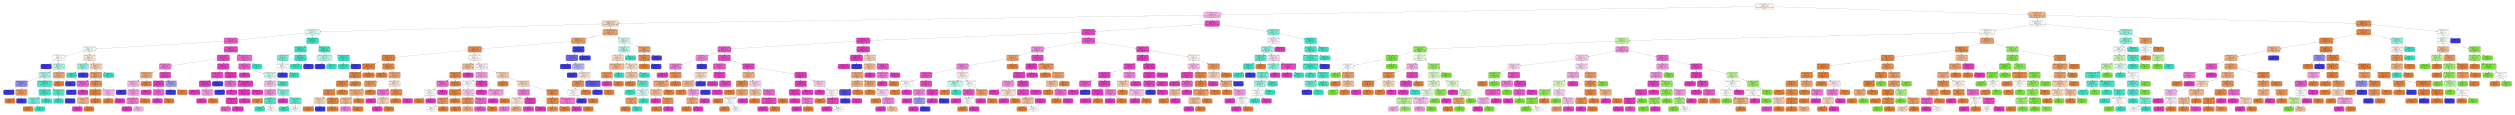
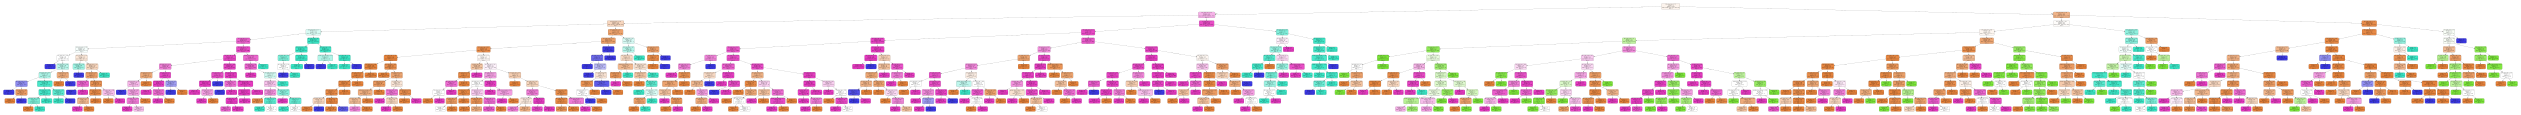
(72, 75) -> none
none -> (343, 109)
none -> (1742, 109)
